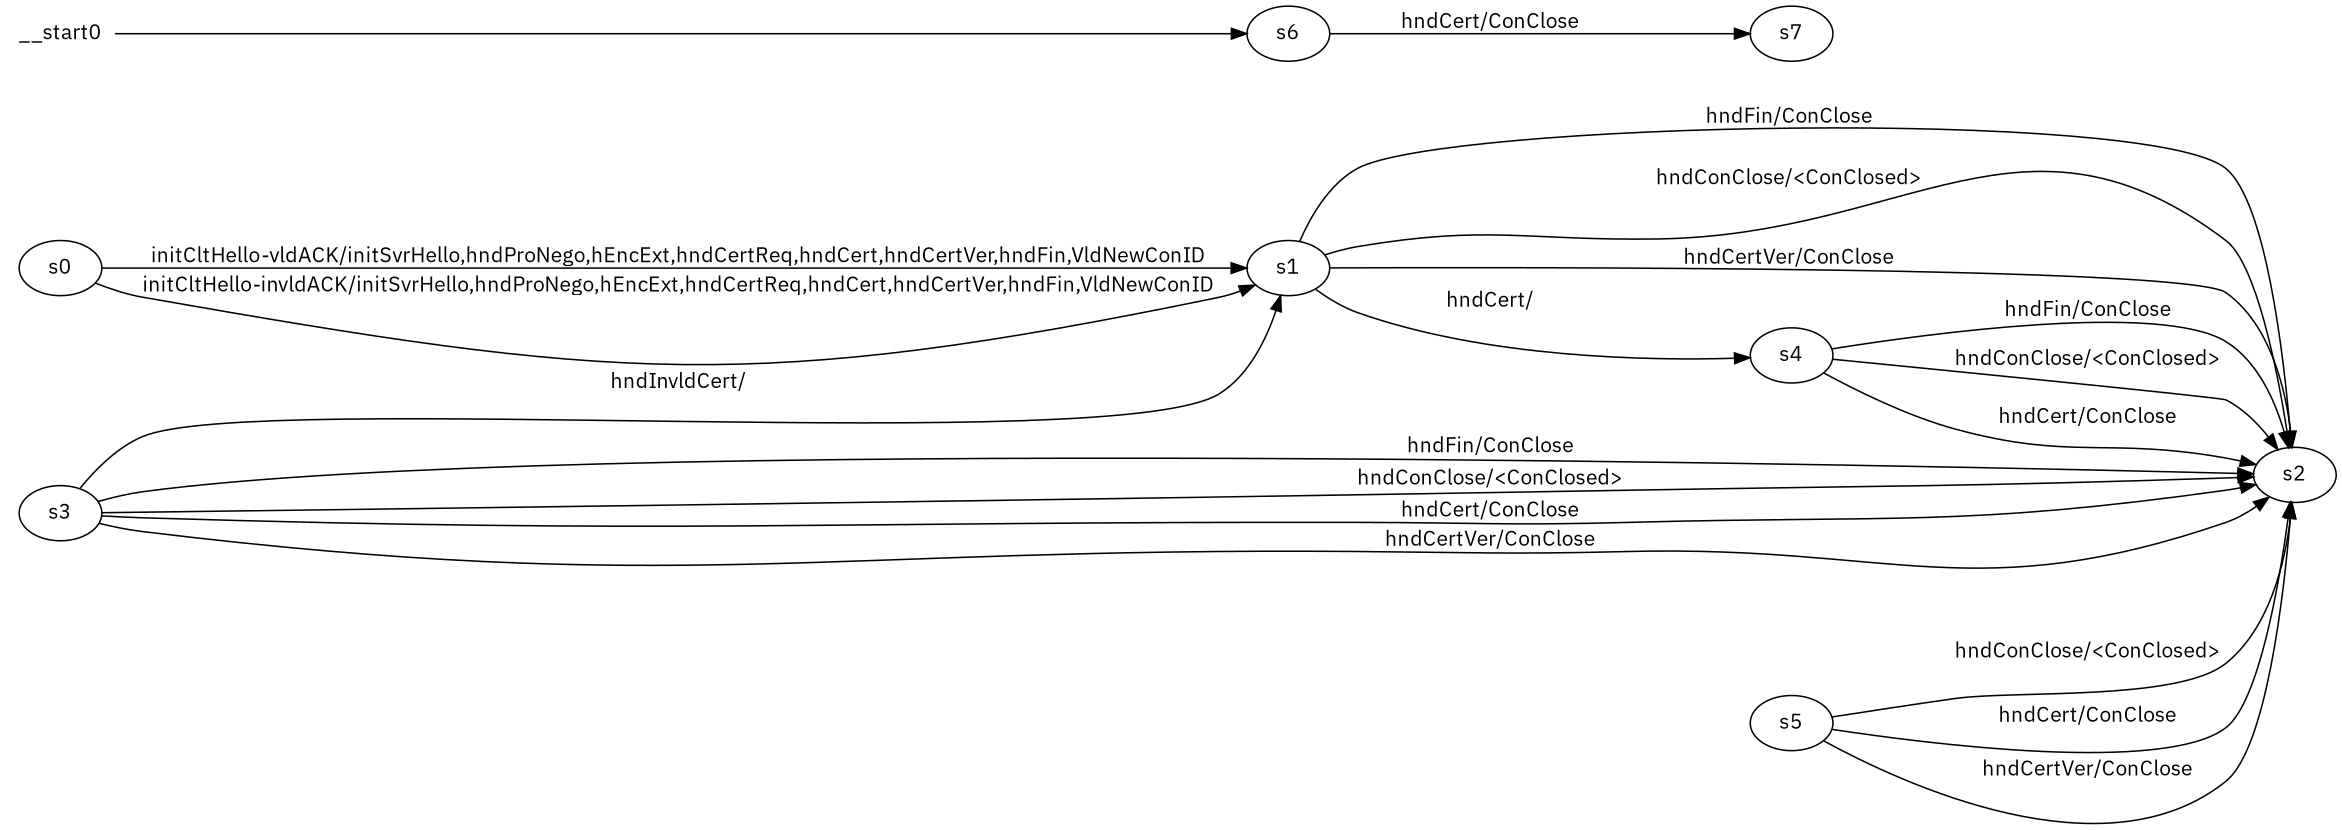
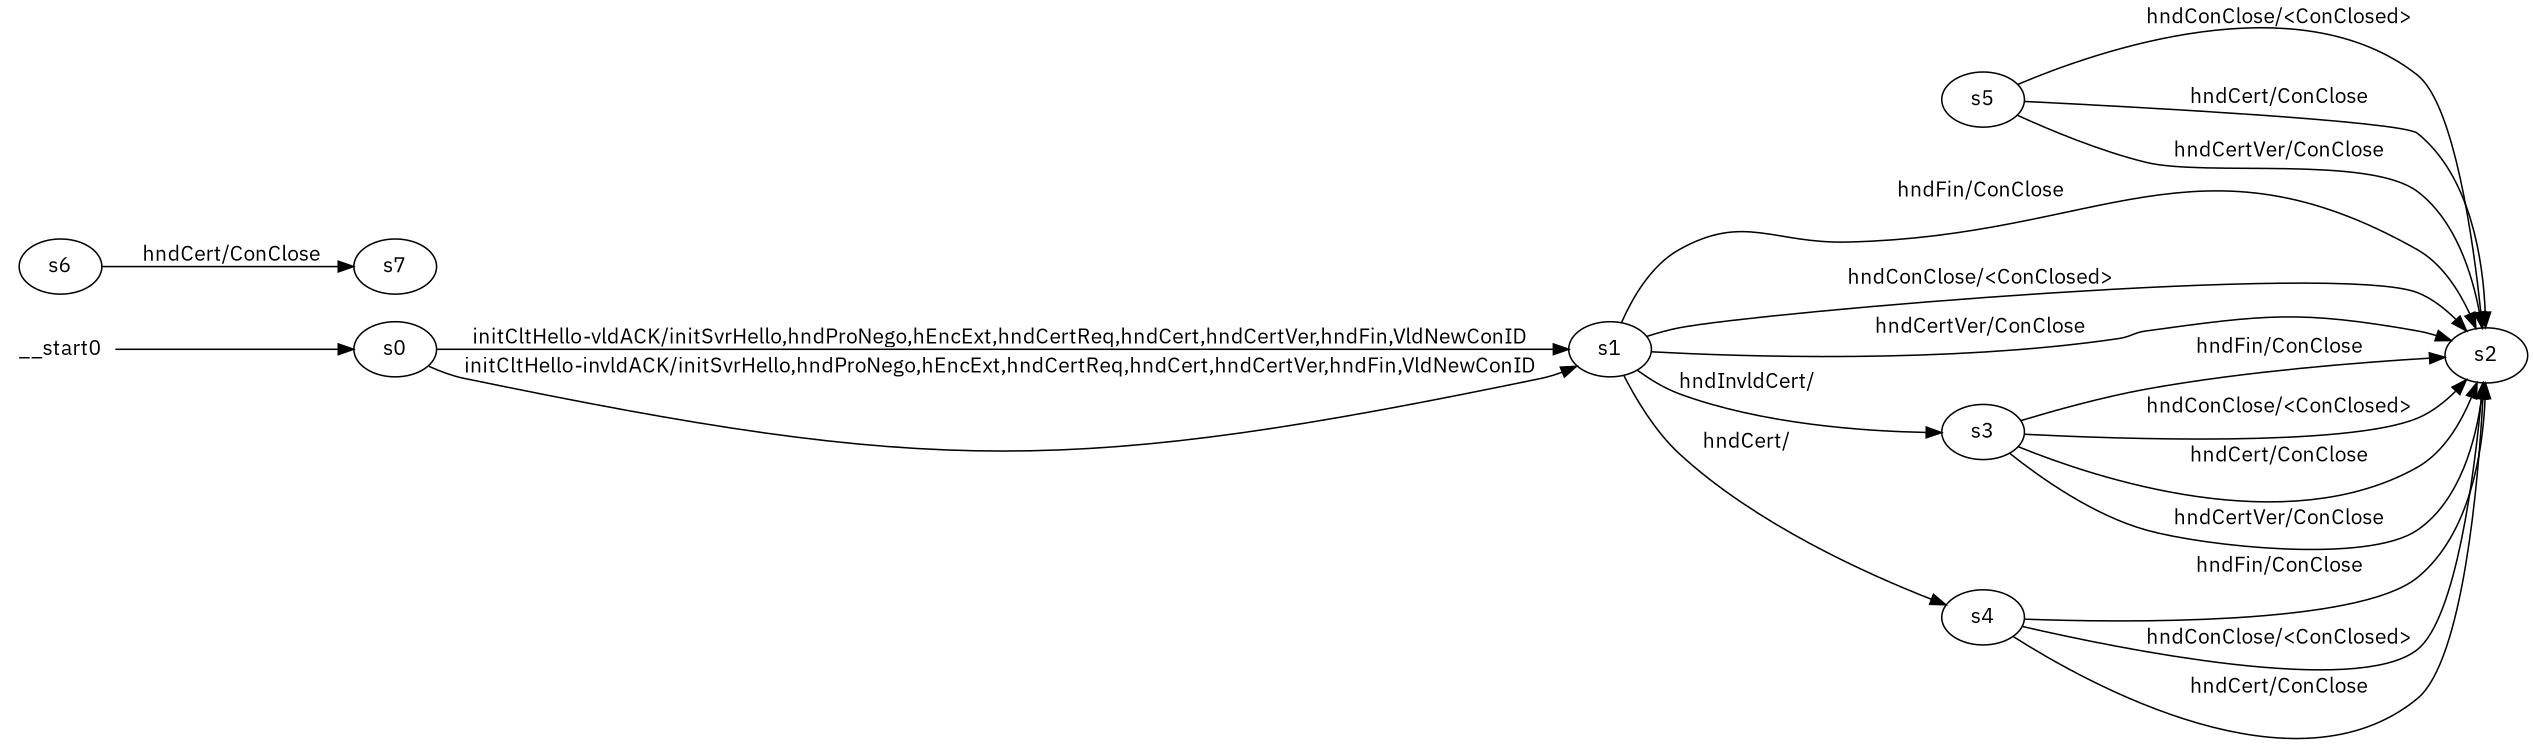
(673, 34) -> (227, 349)
(692, 422) -> (1777, 419)
